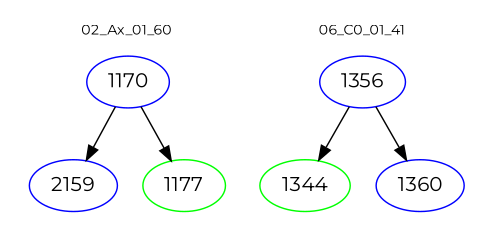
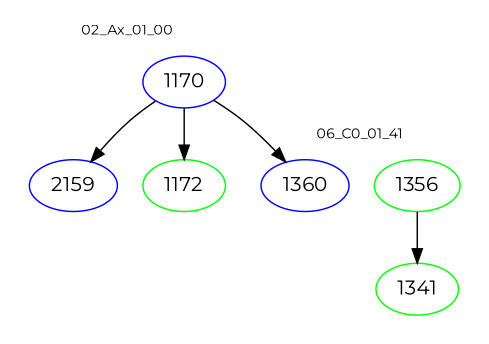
(127, 31) -> (127, 31)
(363, 82) -> (417, 186)
(388, 127) -> (258, 134)
(184, 186) -> (184, 186)
(305, 186) -> (417, 289)
